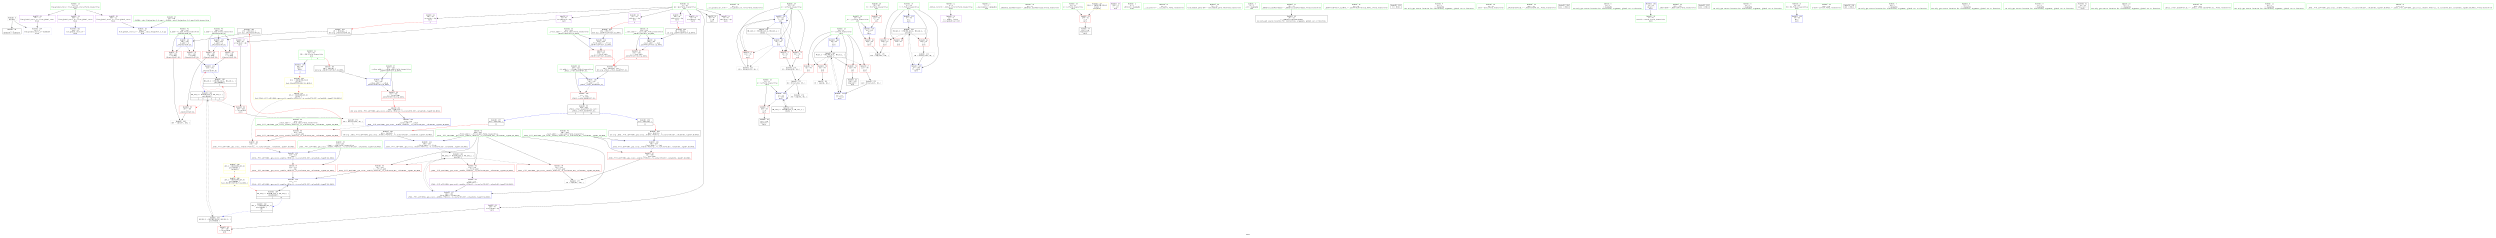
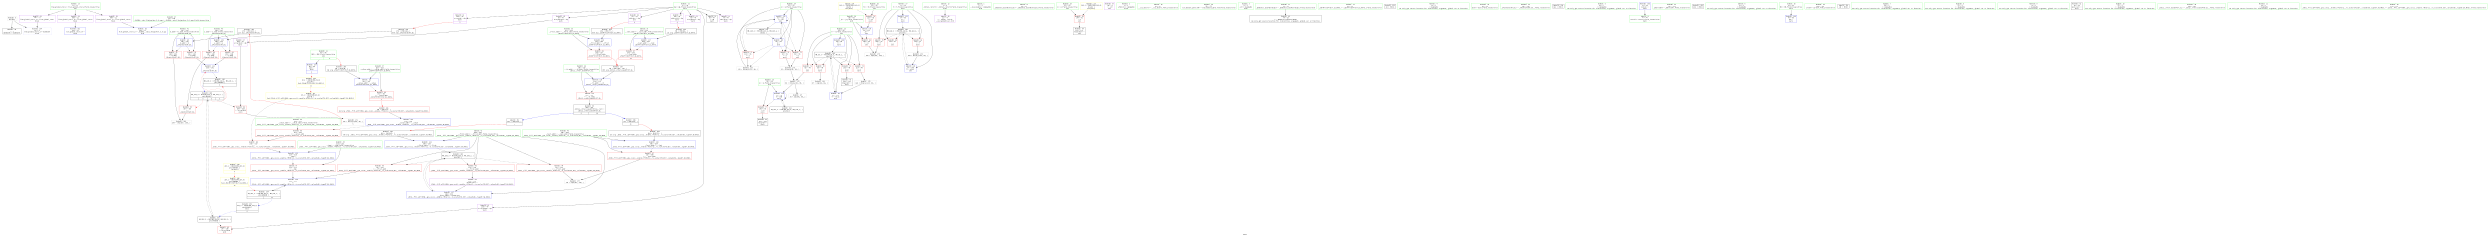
(735, 6) -> none
none -> (849, 6)
